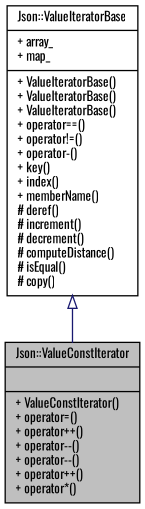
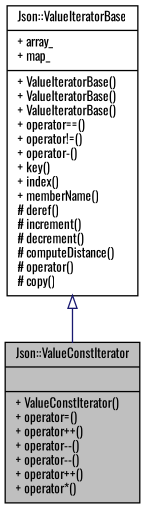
(41, 268) -> (45, 268)
